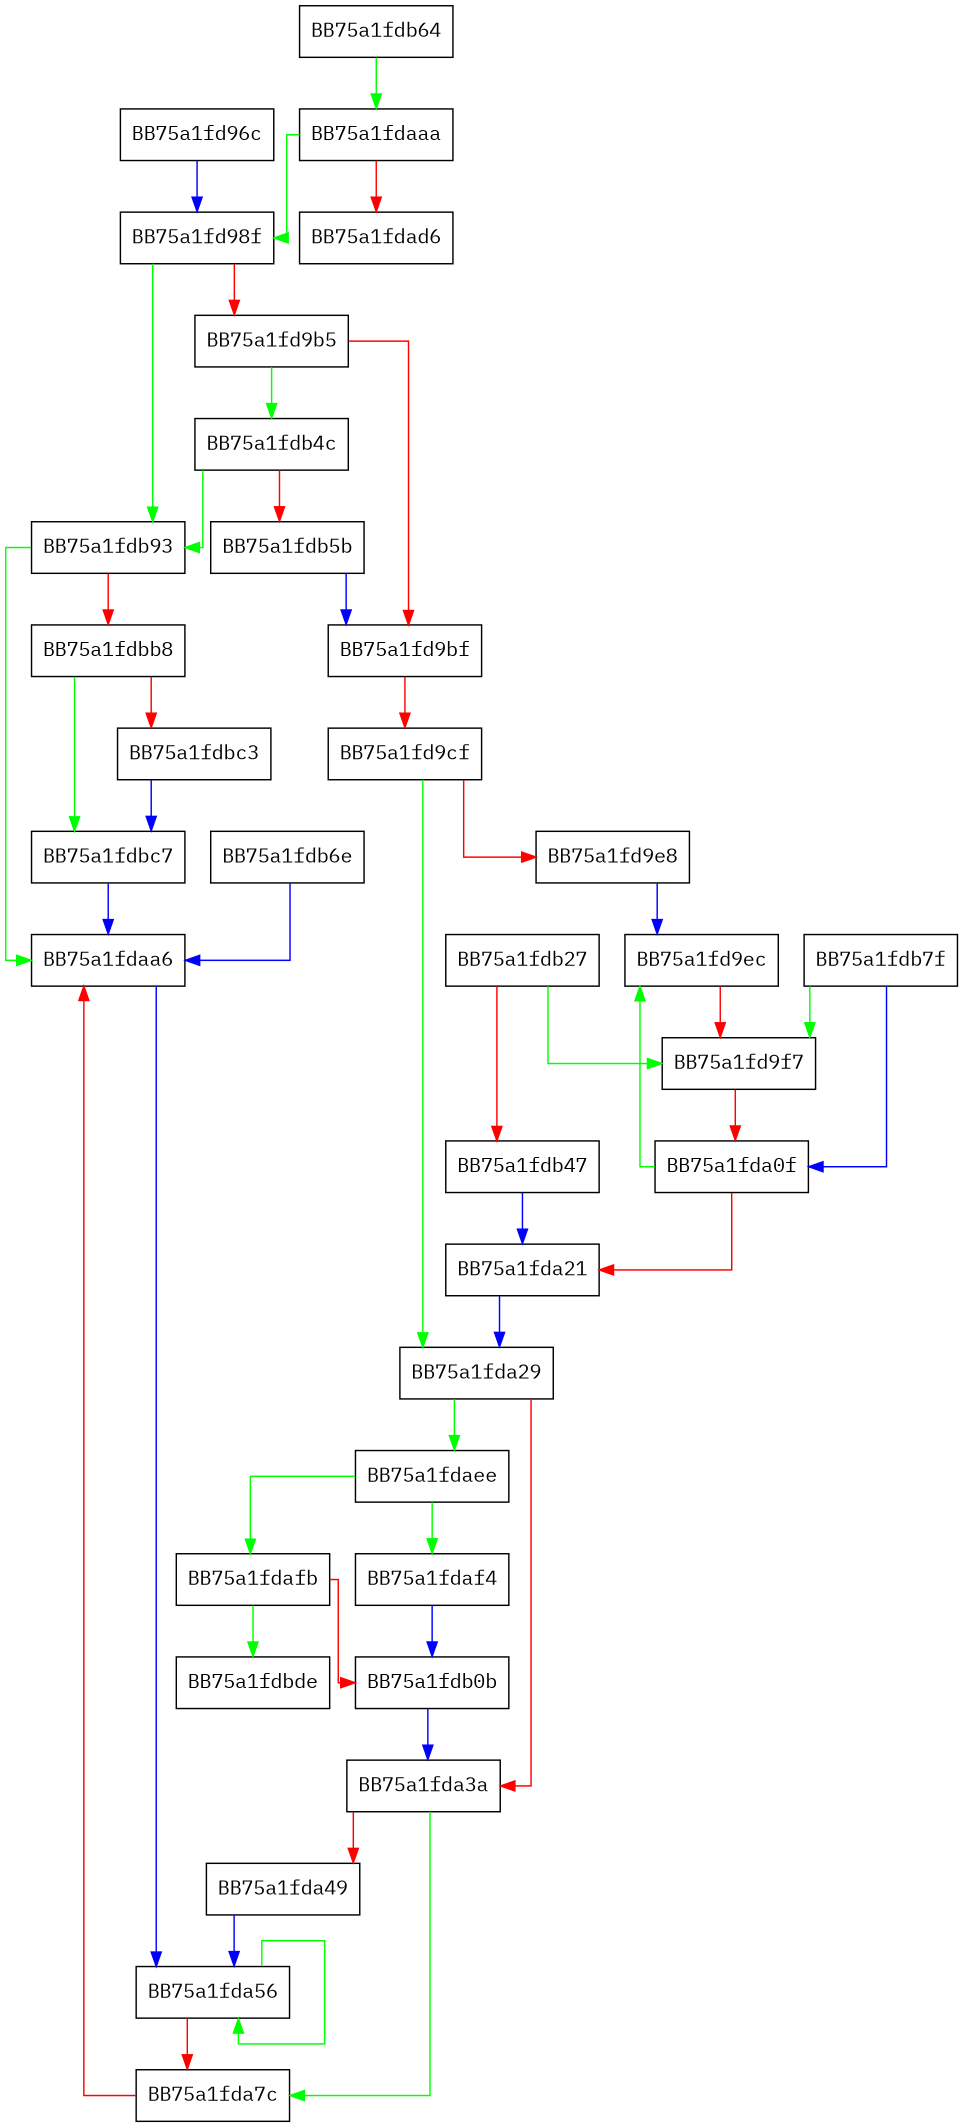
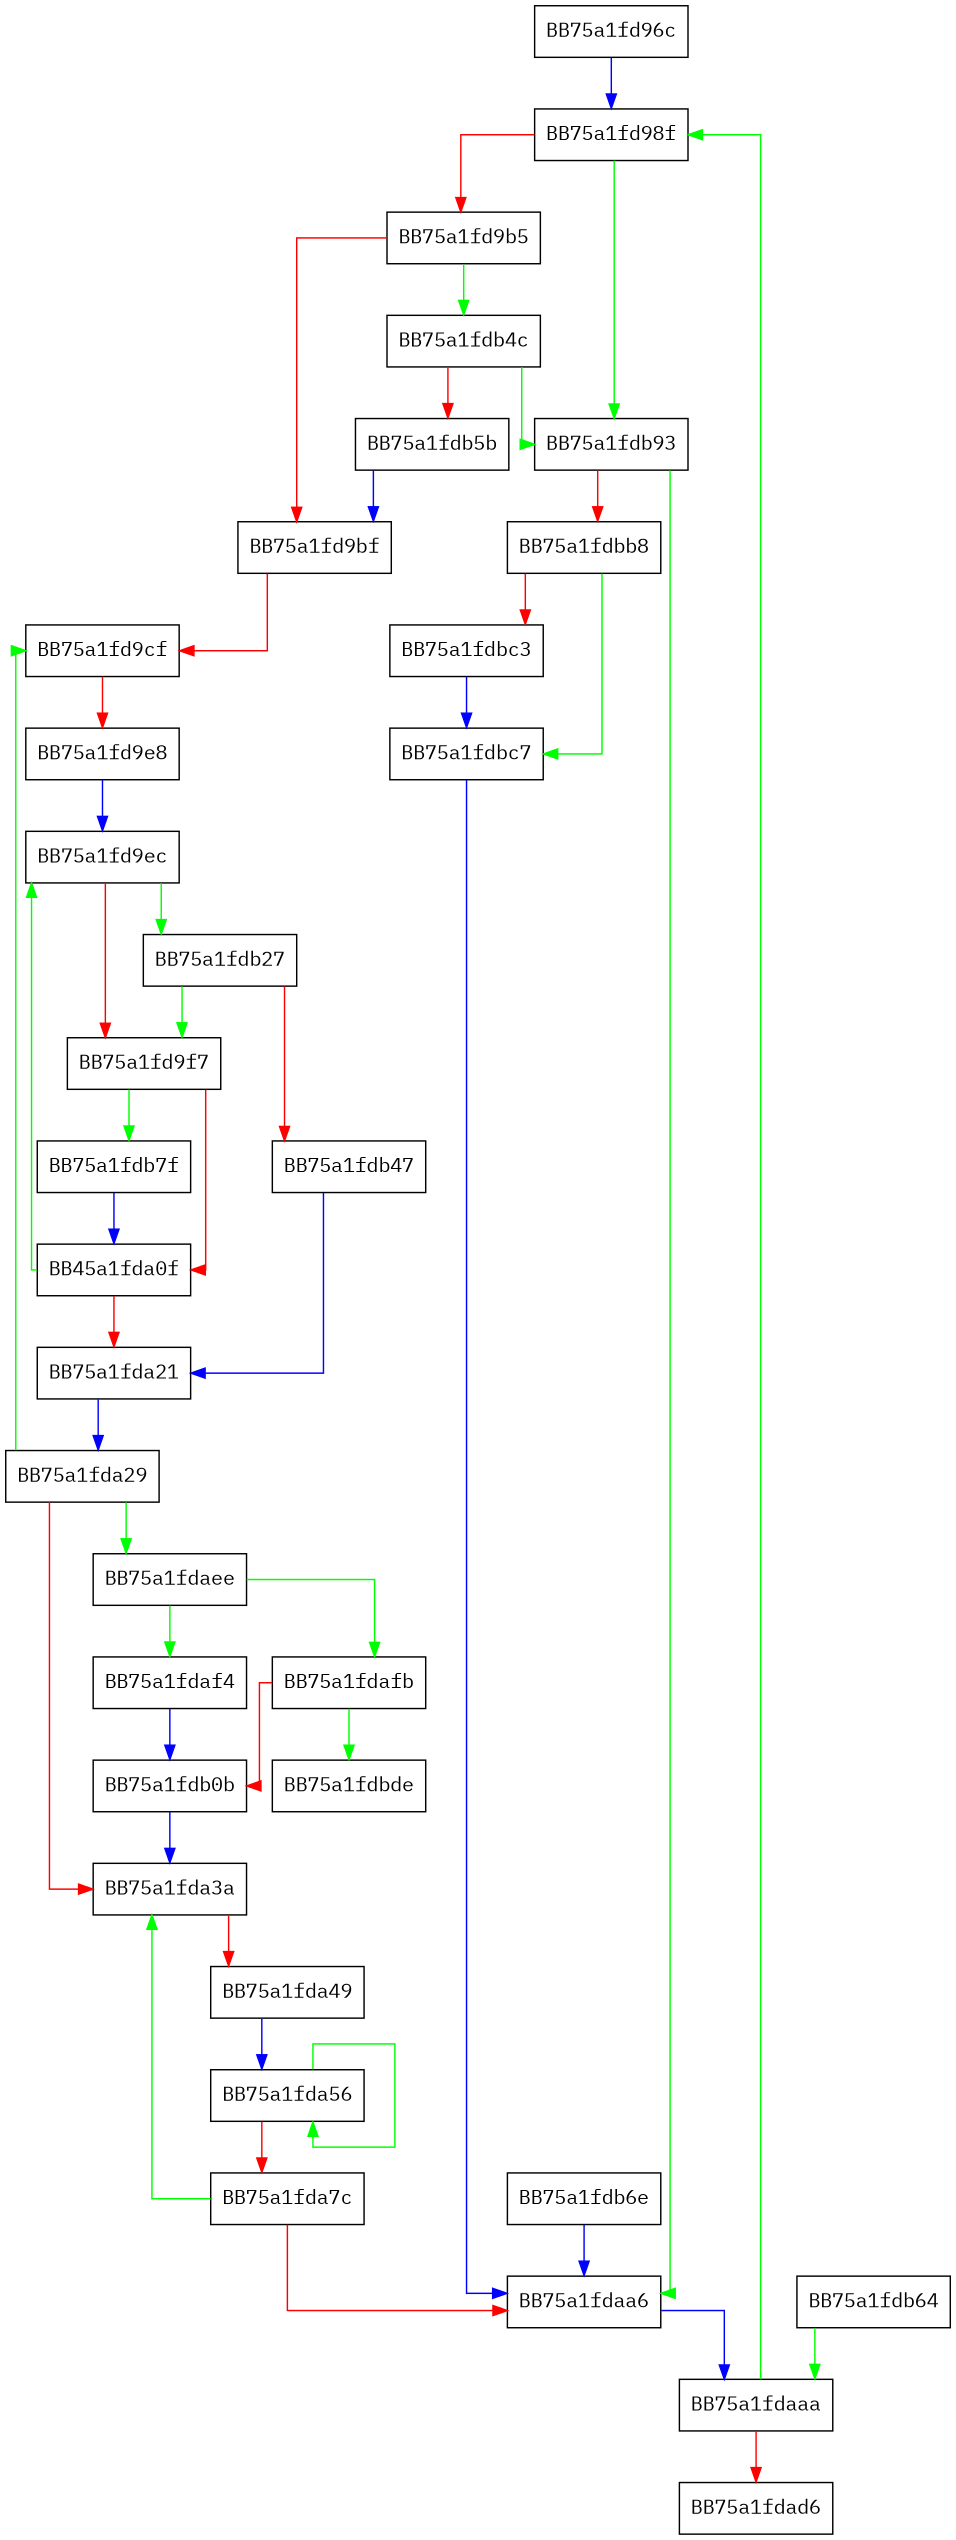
none -> (161, 901)
(810, 1005) -> (129, 1108)
(423, 1056) -> (16, 1050)
(732, 1167) -> (114, 1270)
(156, 1469) -> (720, 2311)
(430, 2016) -> (152, 2093)
